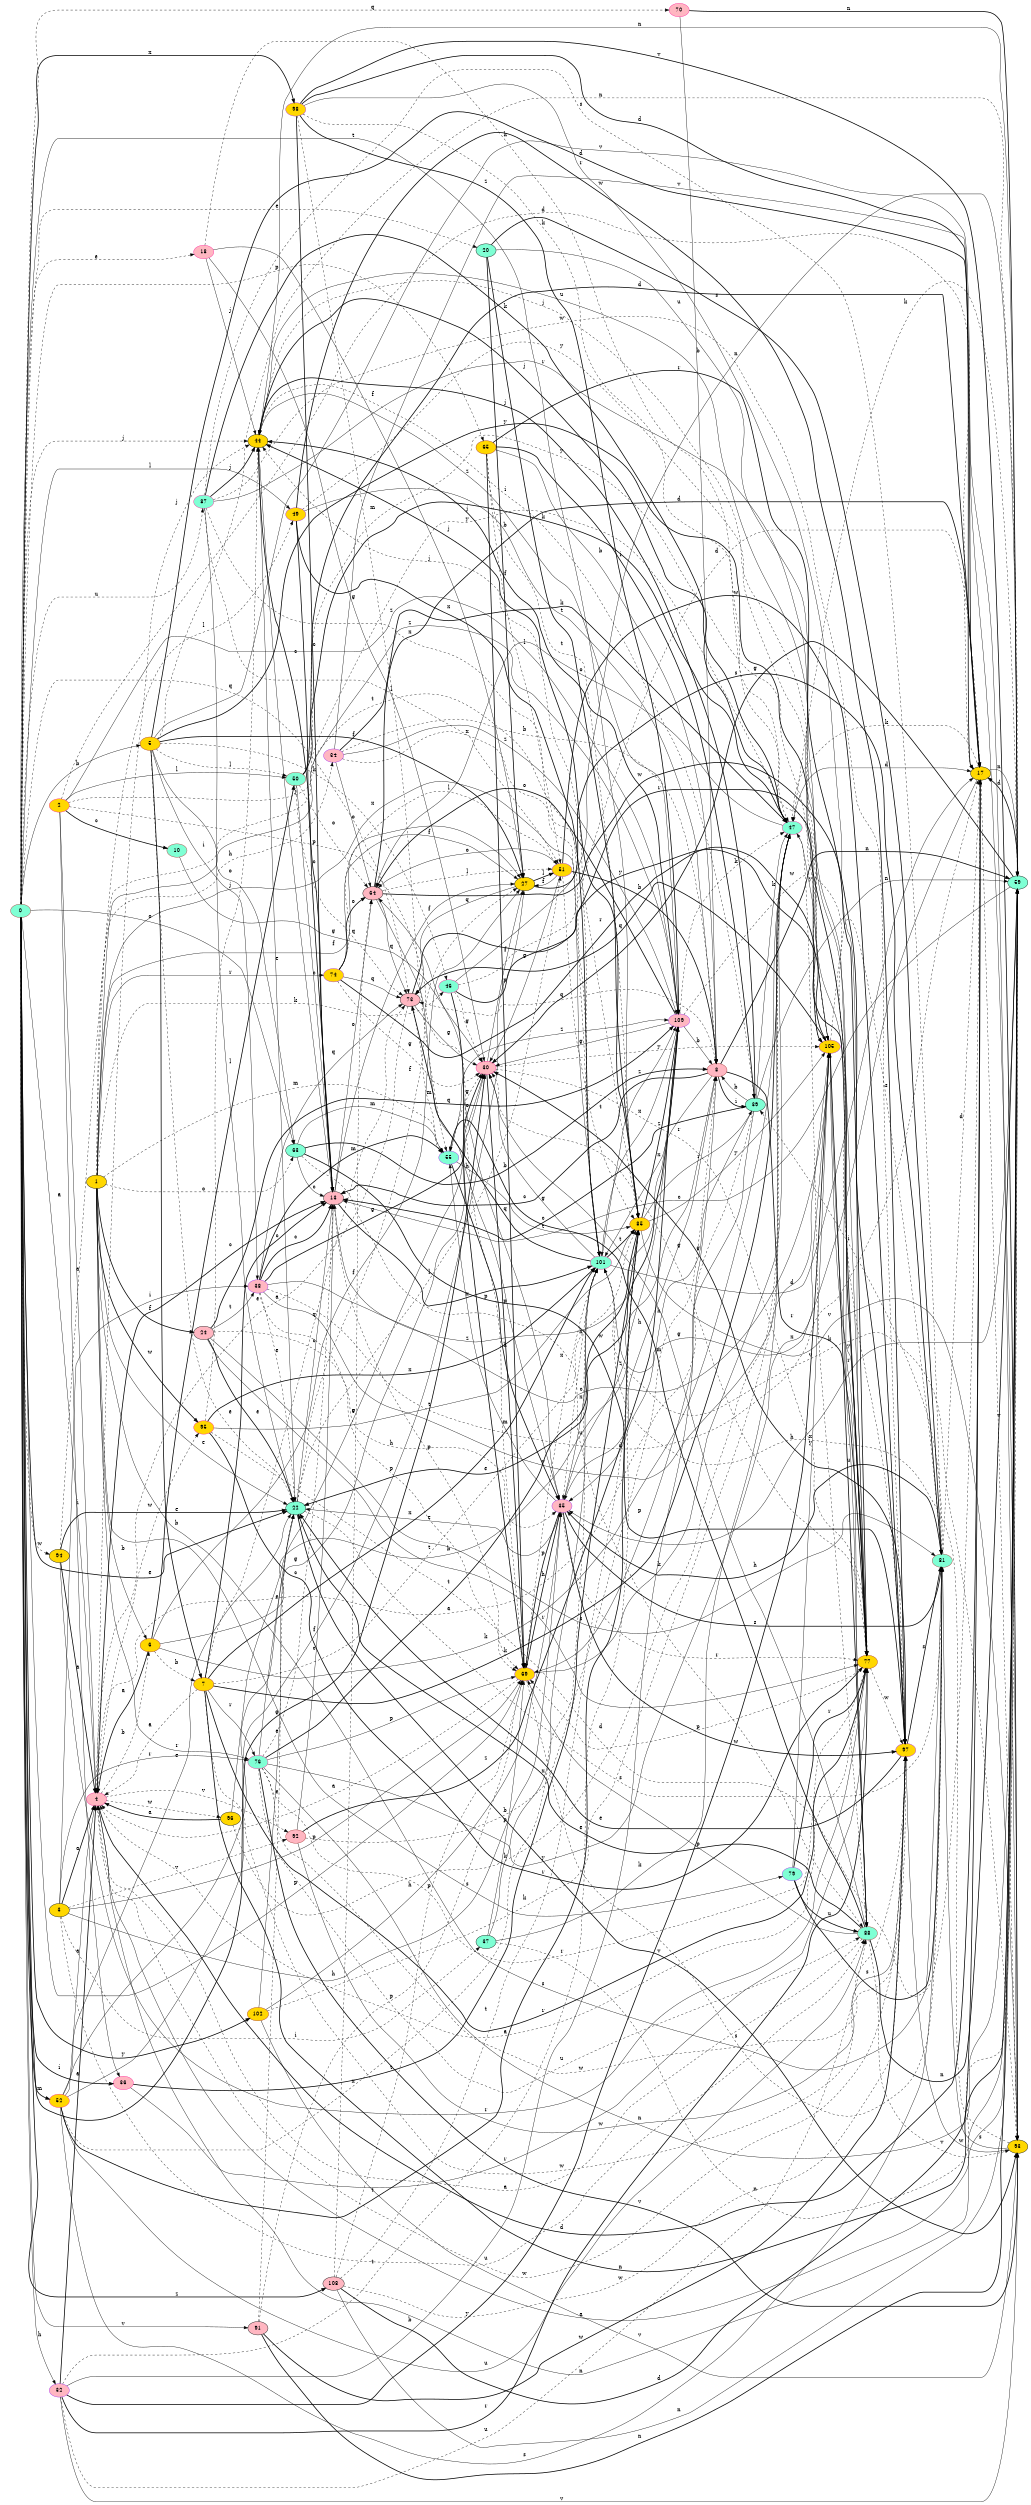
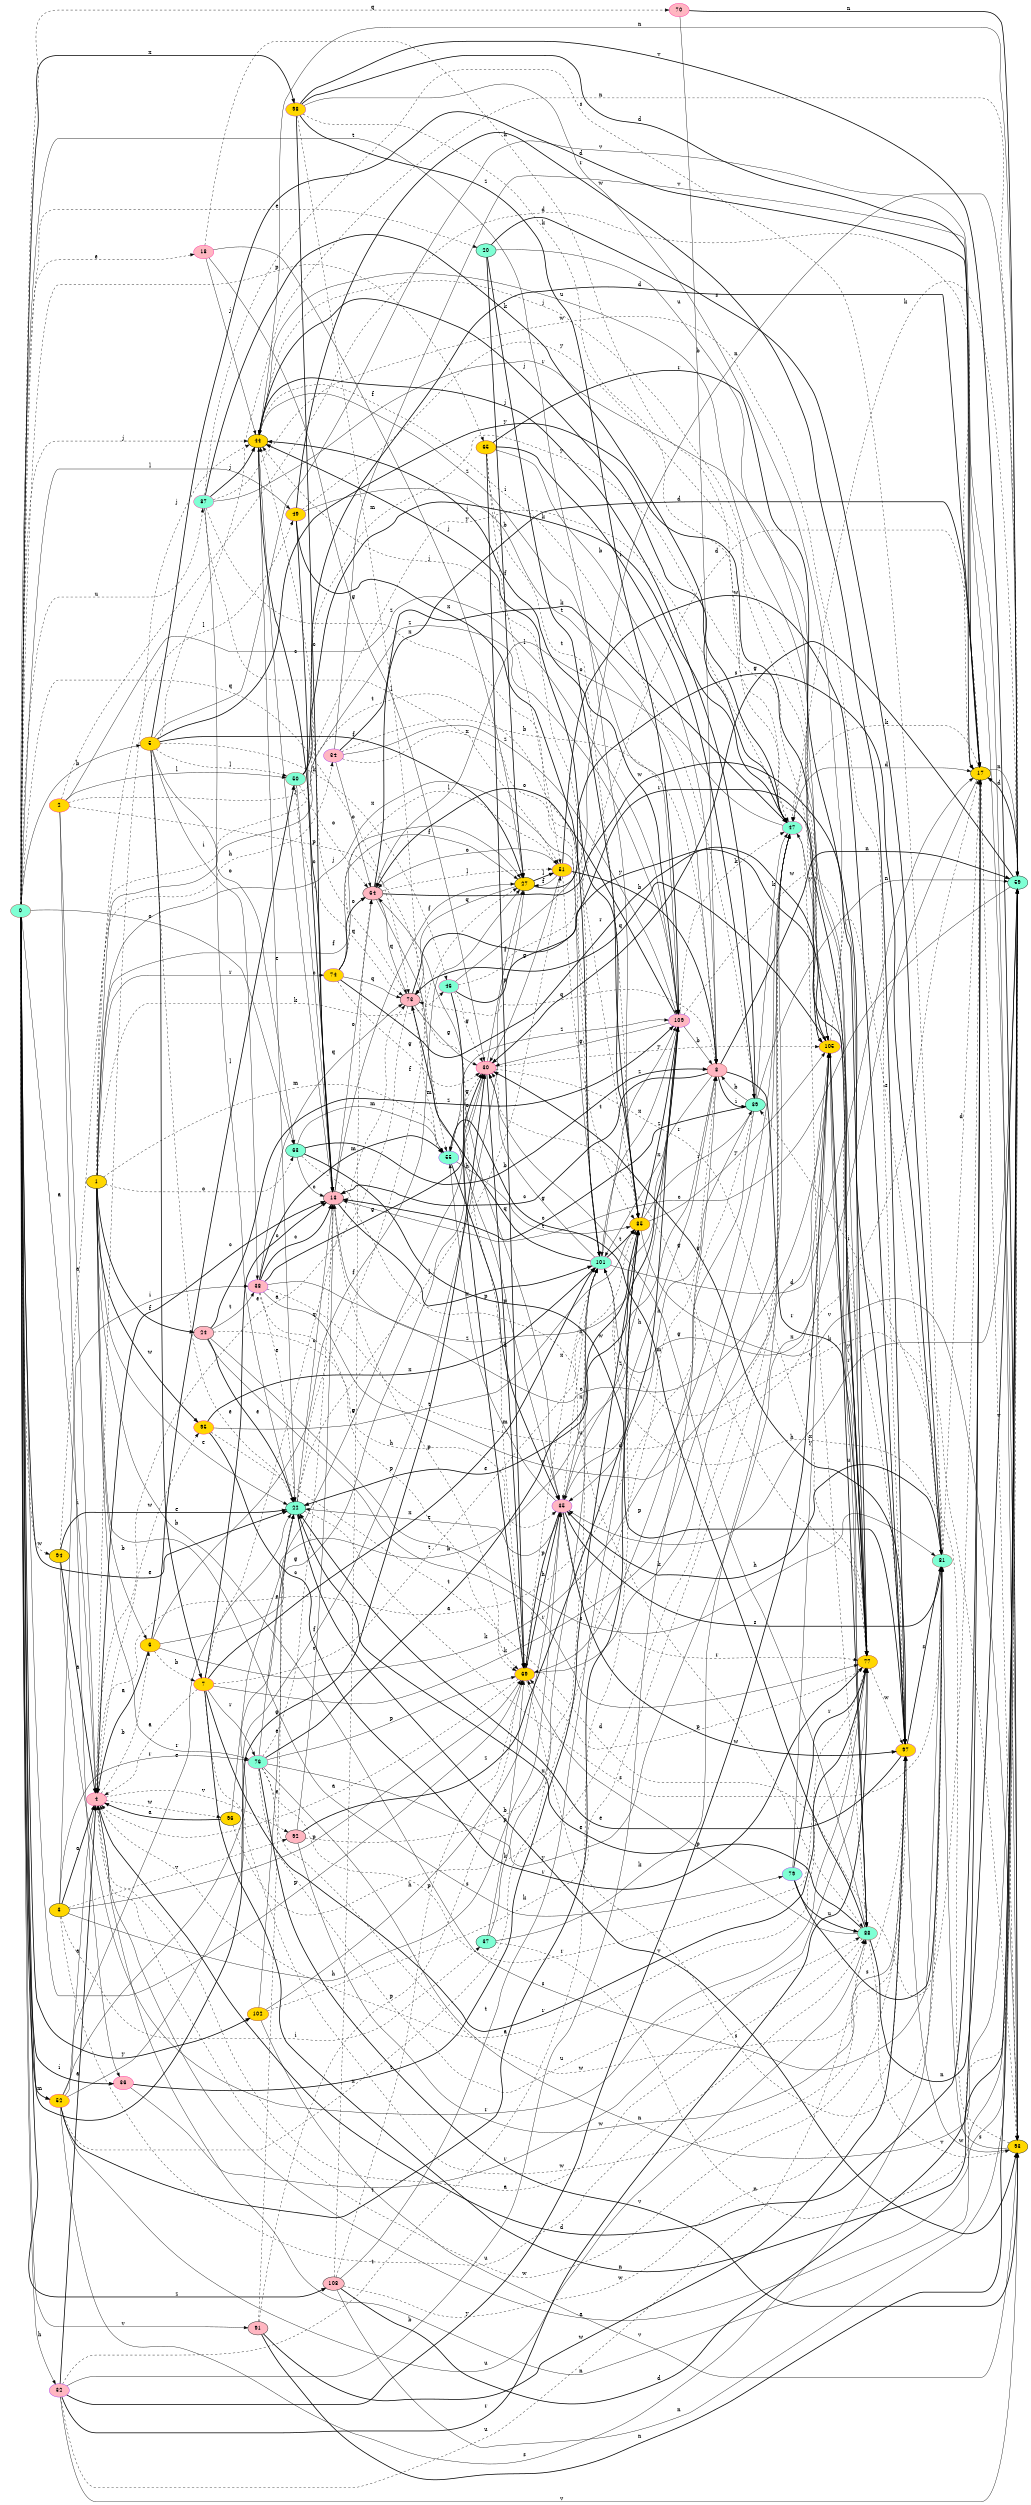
(177, 851) -> none
(228, 936) -> (308, 661)
(449, 1100) -> (449, 1100)
(705, 1406) -> (705, 1406)
(204, 1684) -> (204, 1684)
(567, 1783) -> (567, 1783)
(296, 1837) -> (296, 1837)
